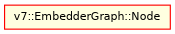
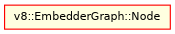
(87, 17) -> (87, 17)
